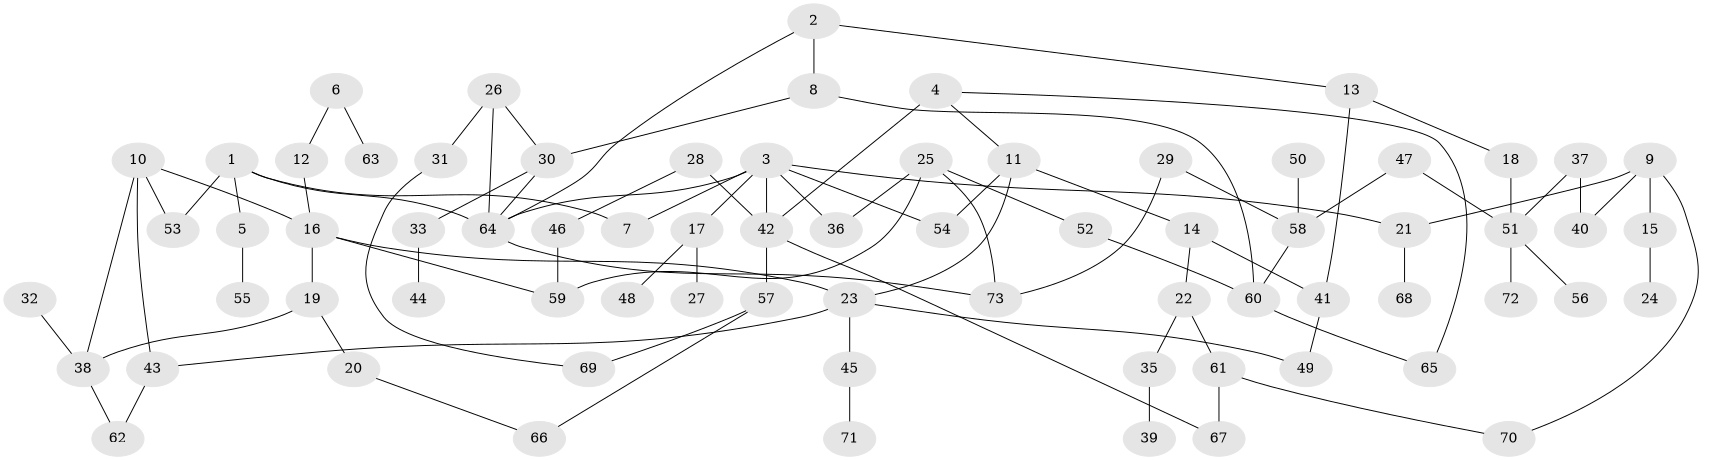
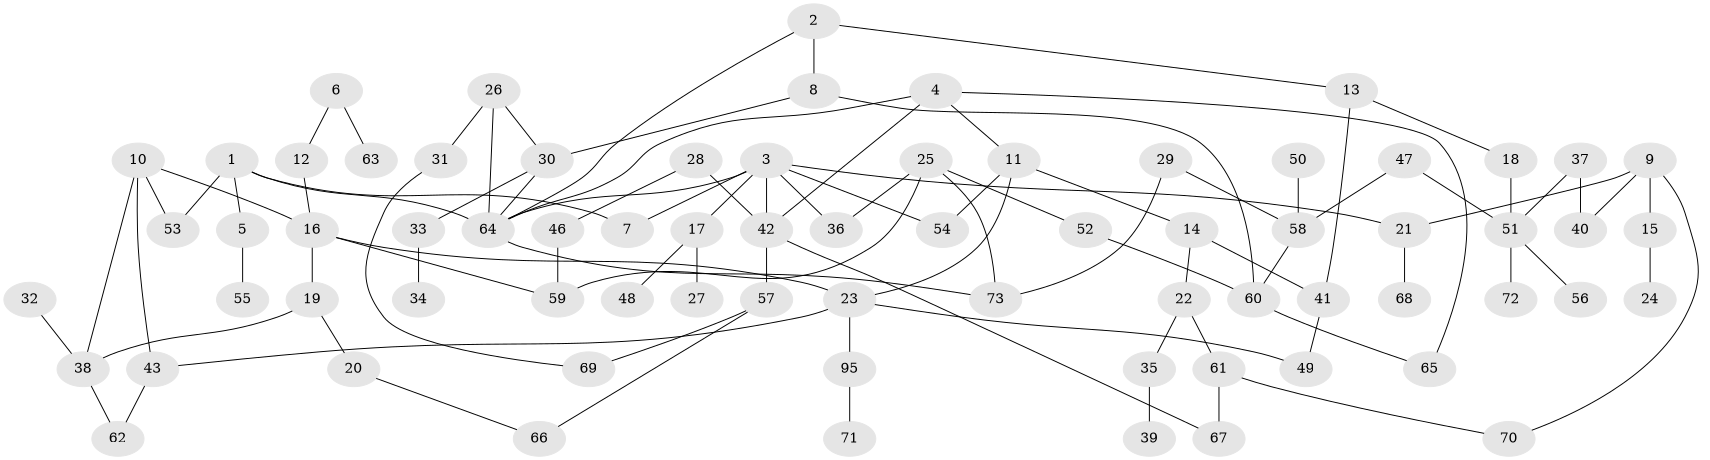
none -> (700, 129)
(419, 300) -> (419, 300)
(850, 369) -> (850, 369)
